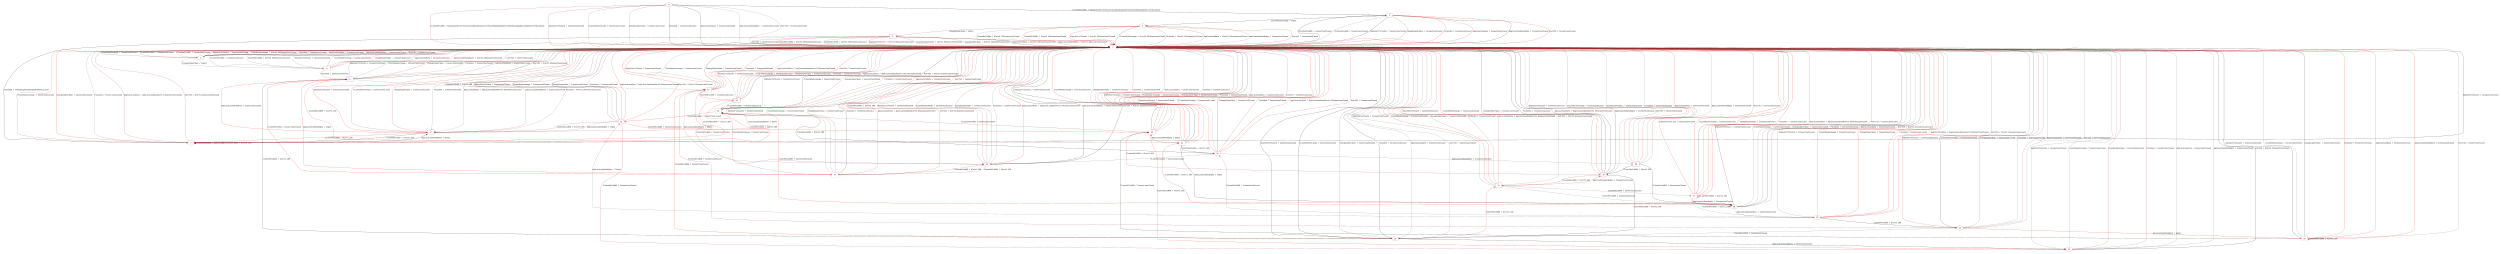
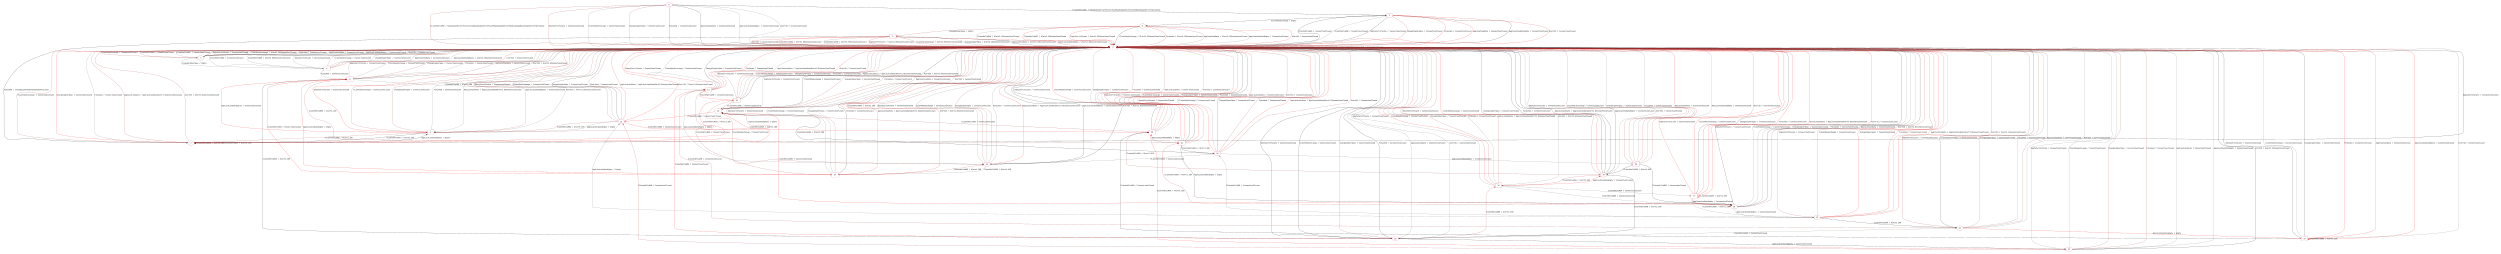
(1269, 248) -> (1294, 247)
